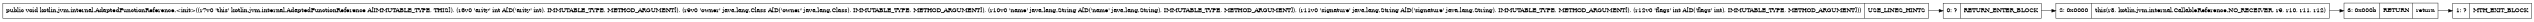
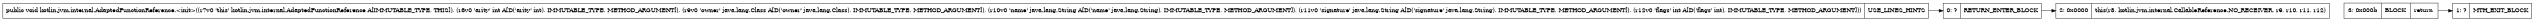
(2335, 11) -> none
(2396, 11) -> (2395, 11)
